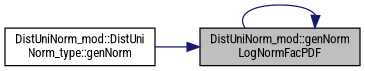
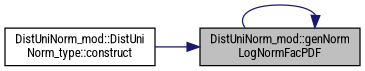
(80, 47) -> (80, 47)
